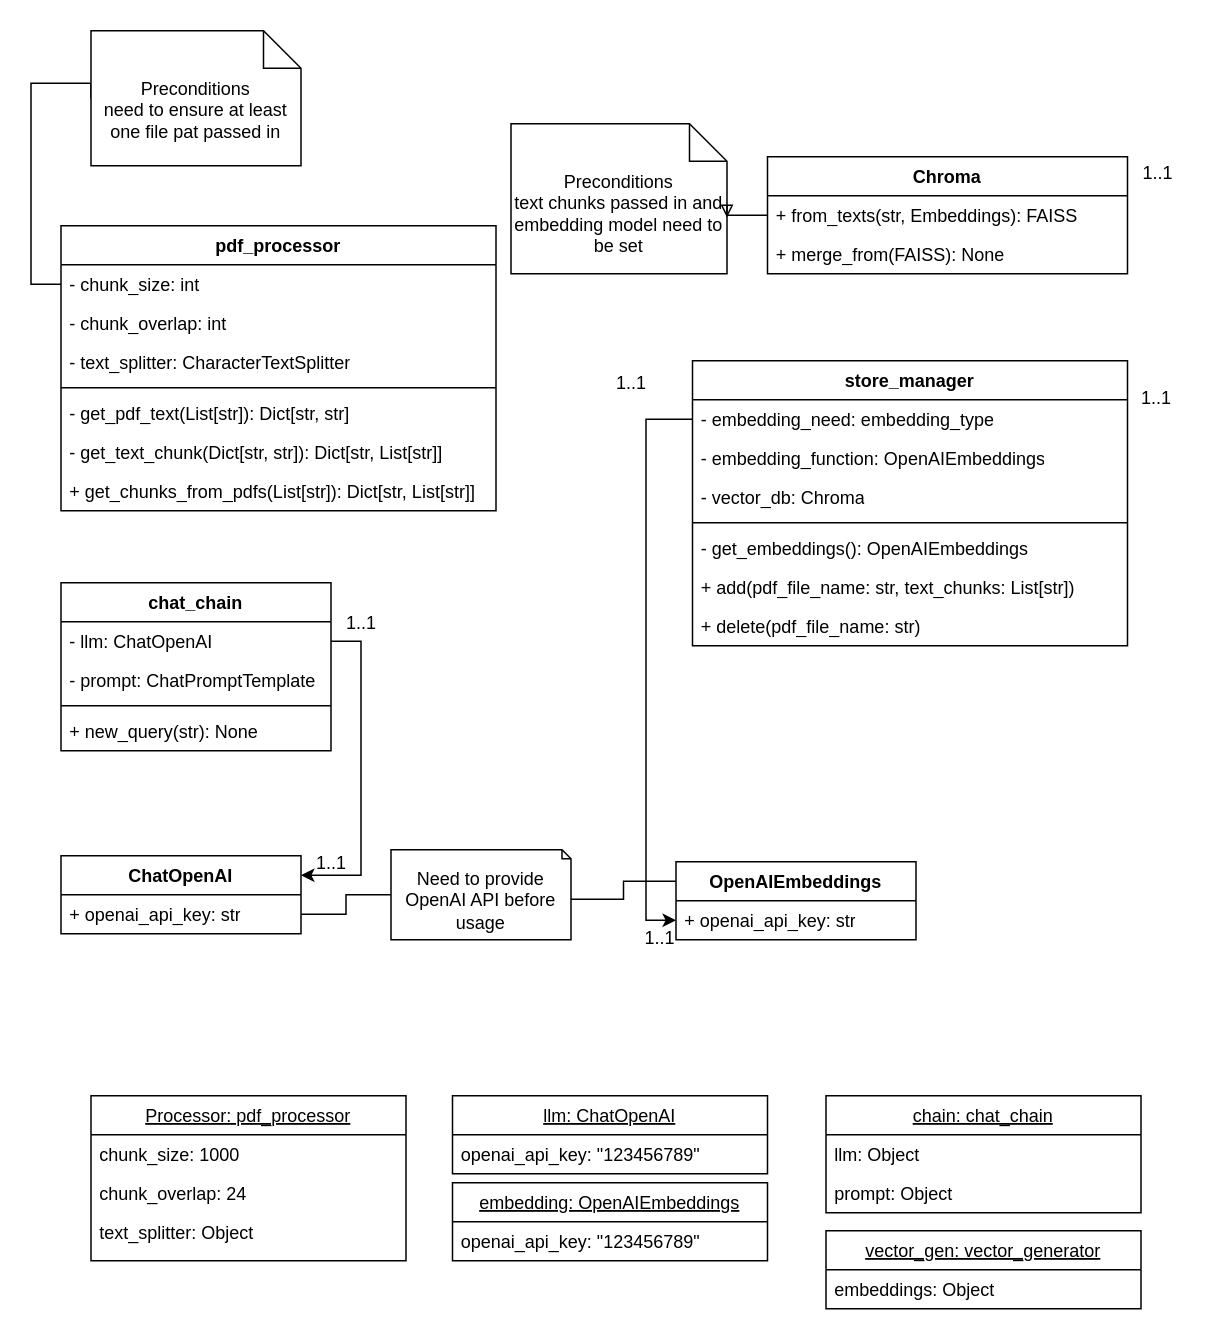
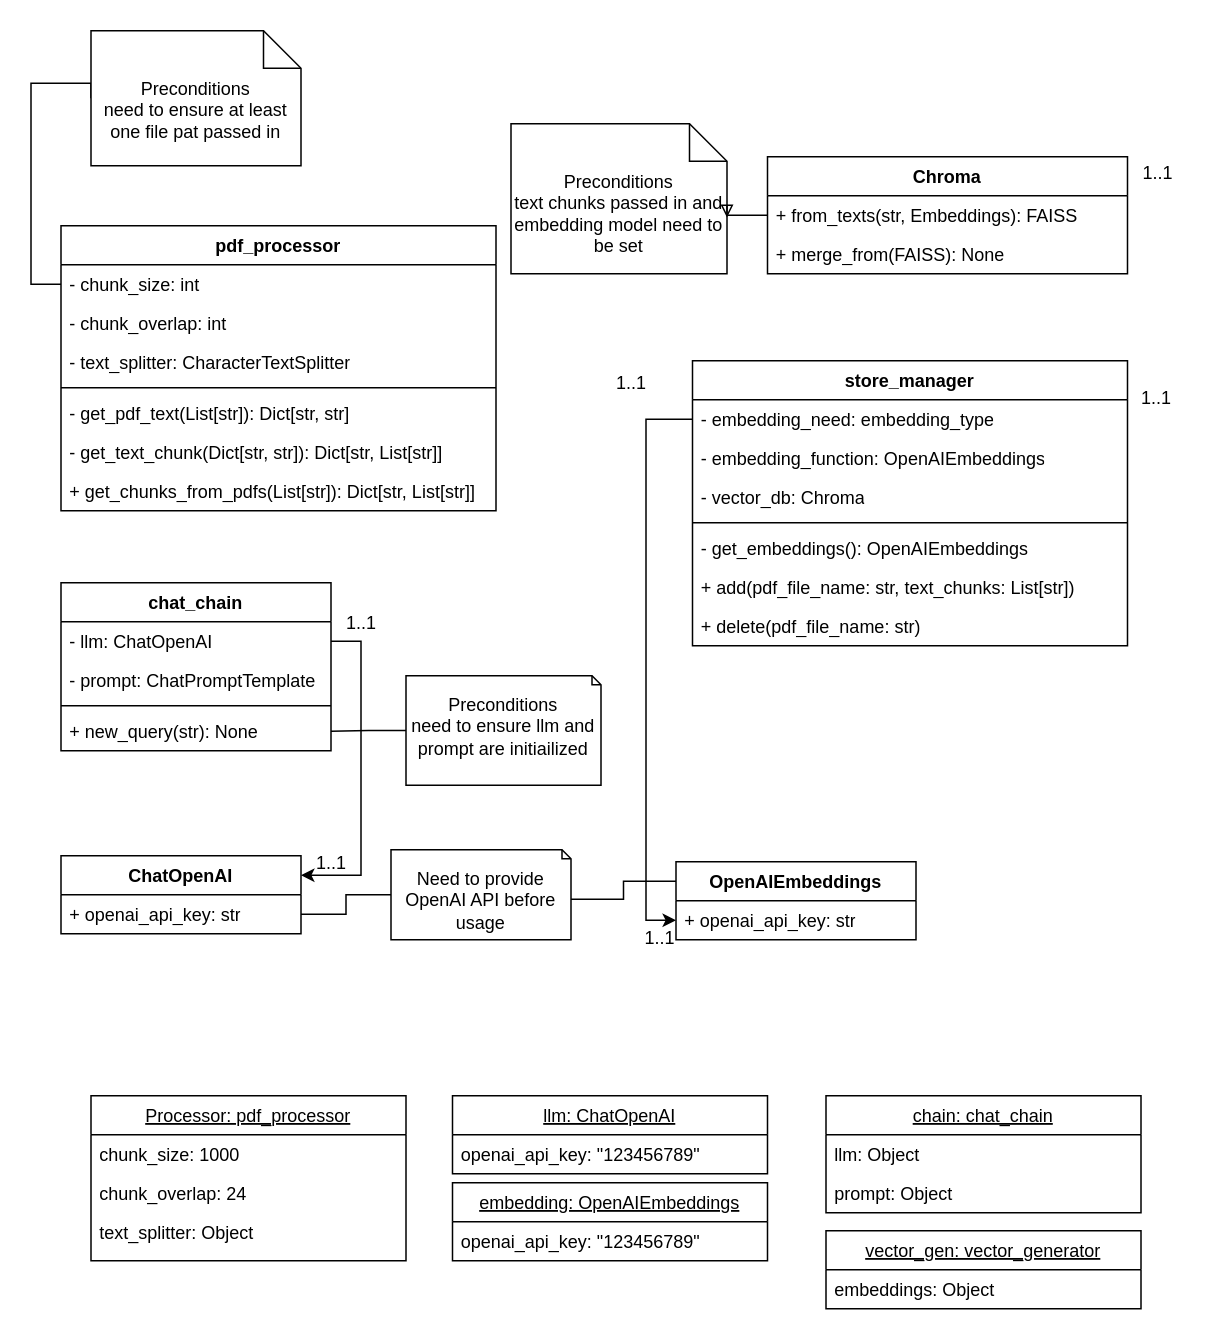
none -> (369, 731)
none -> (503, 731)
